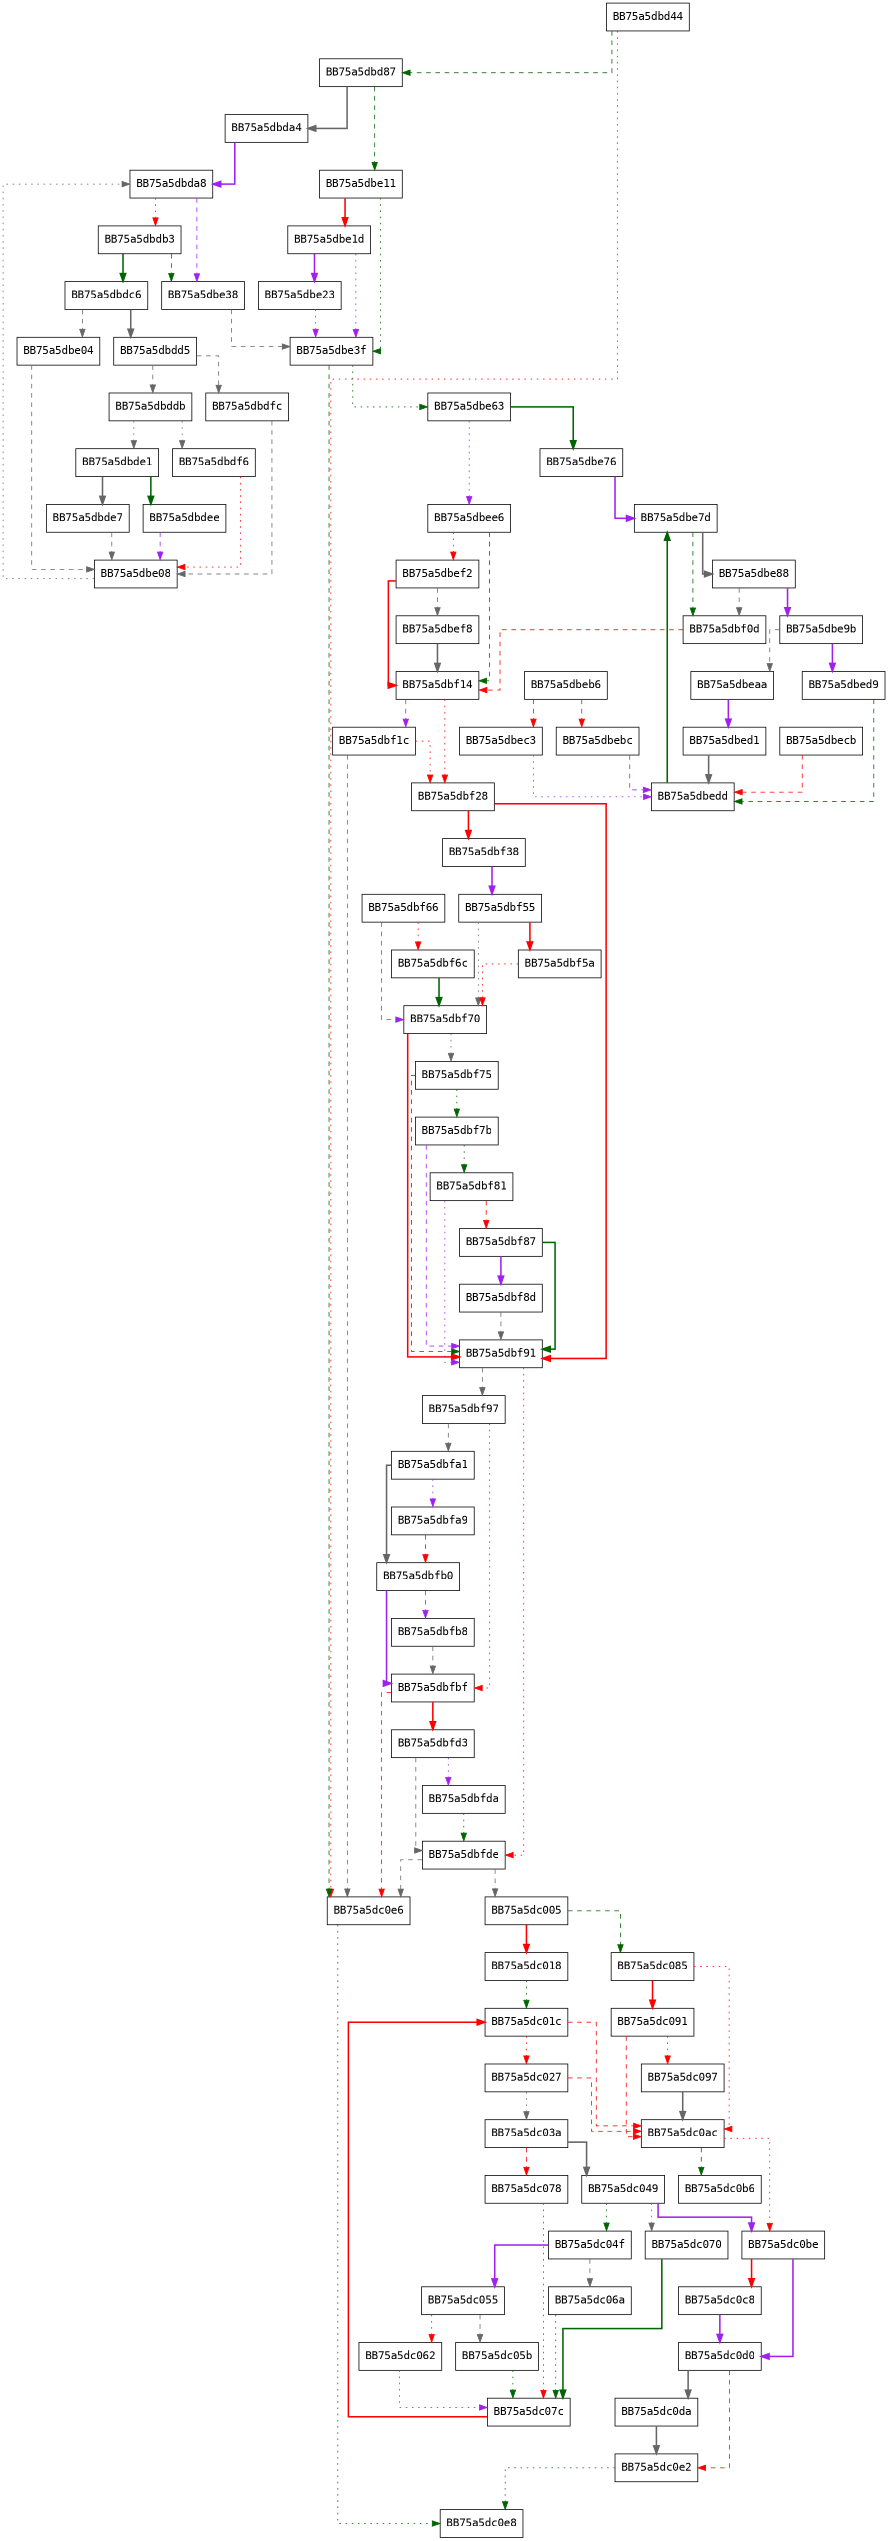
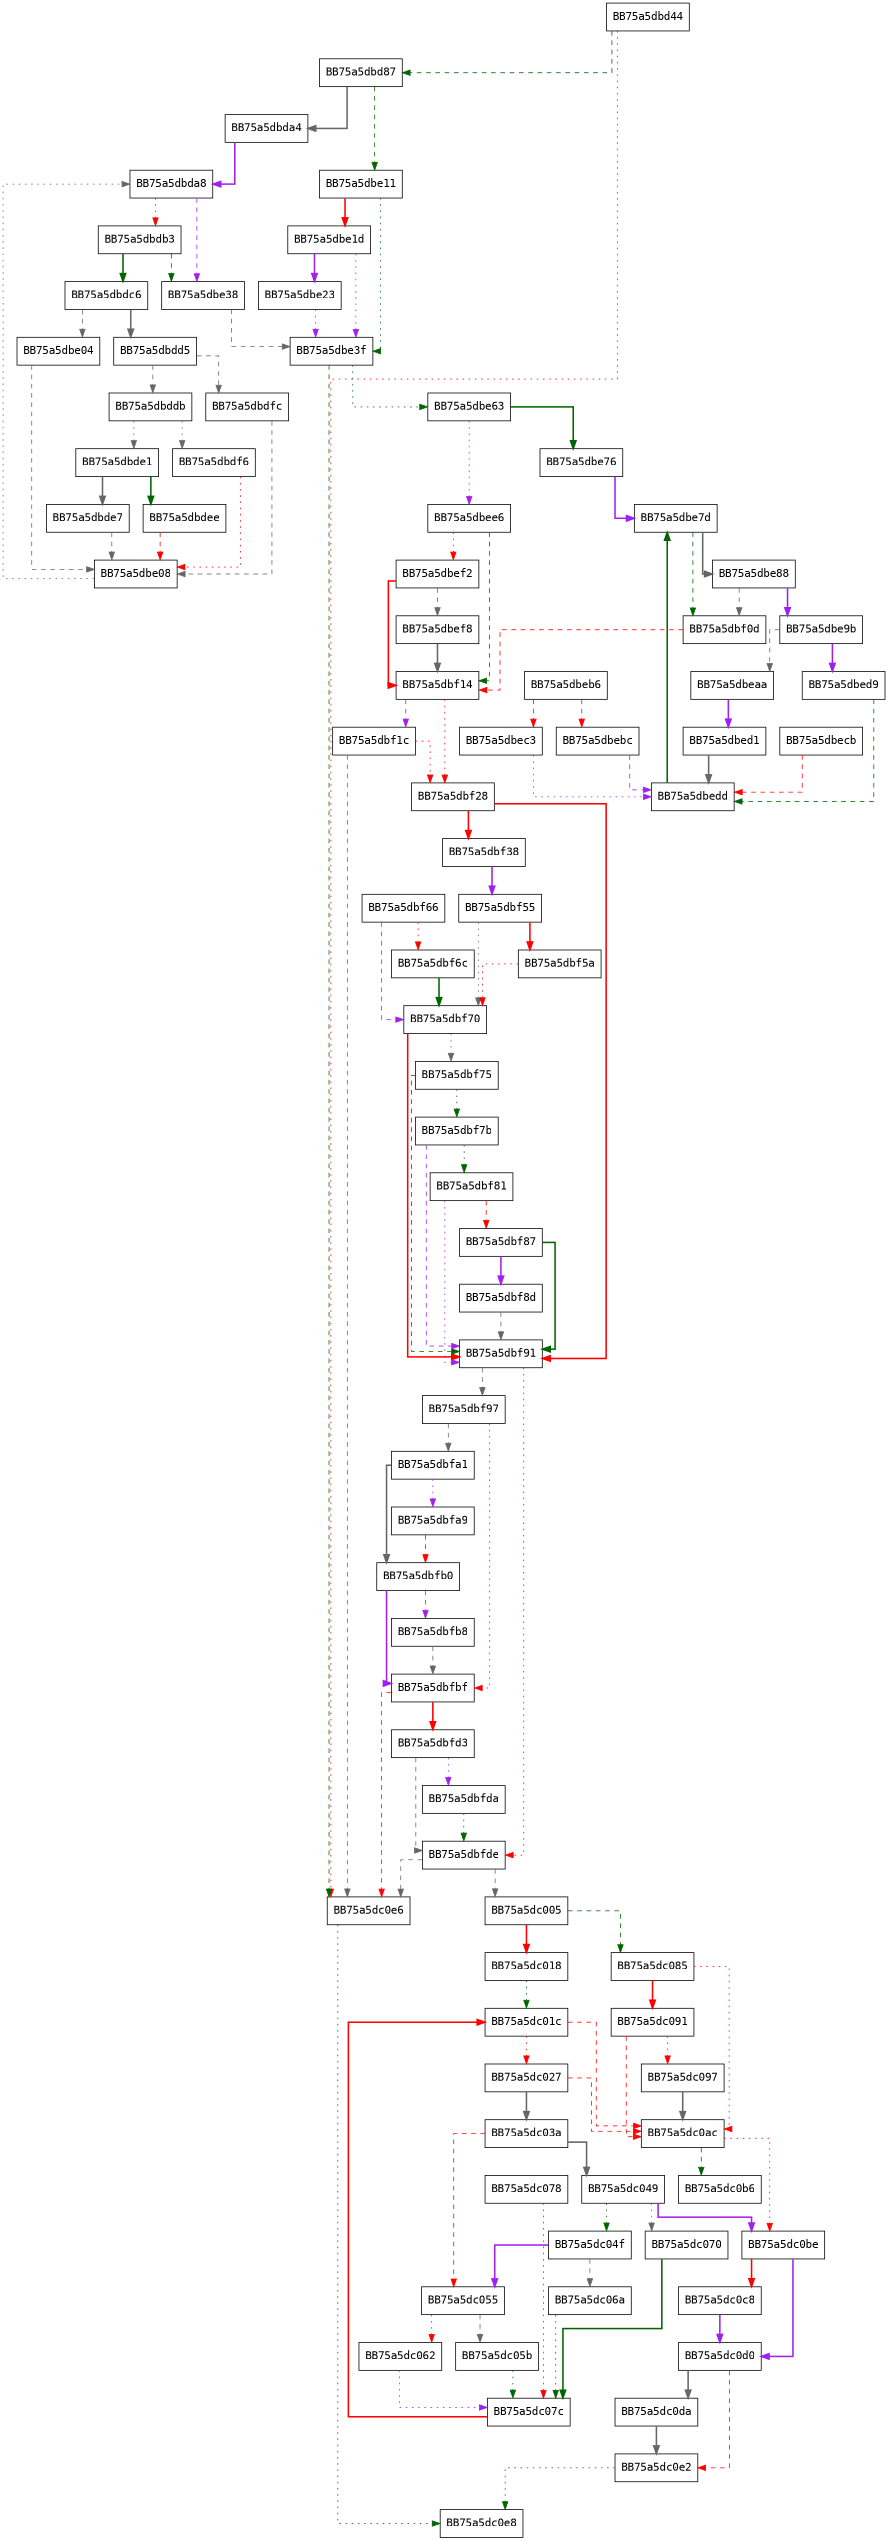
(160, 542) -> (160, 542)
(526, 2102) -> (526, 2102)
(526, 2158) -> (454, 2191)
